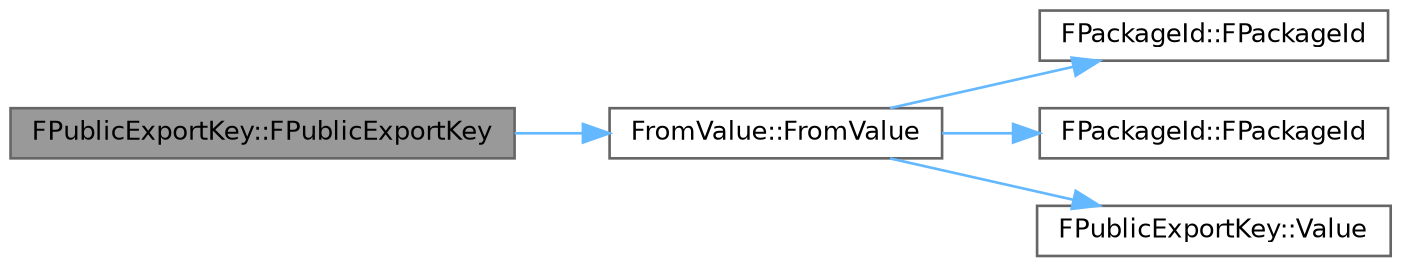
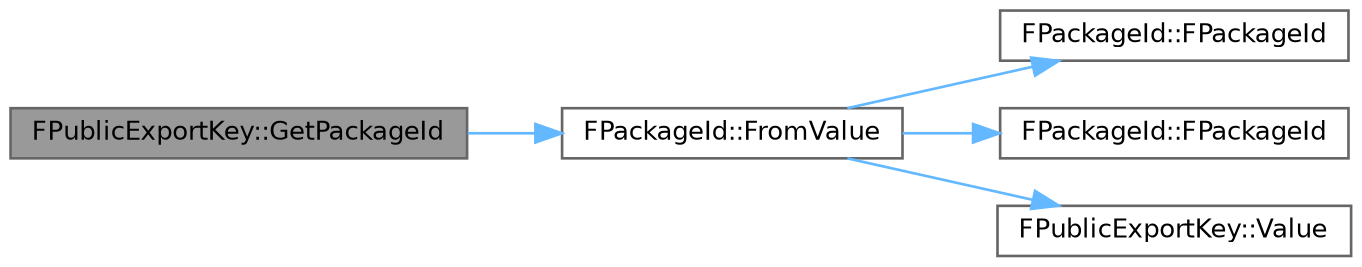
(263, 133) -> (239, 133)
(776, 133) -> (732, 133)
